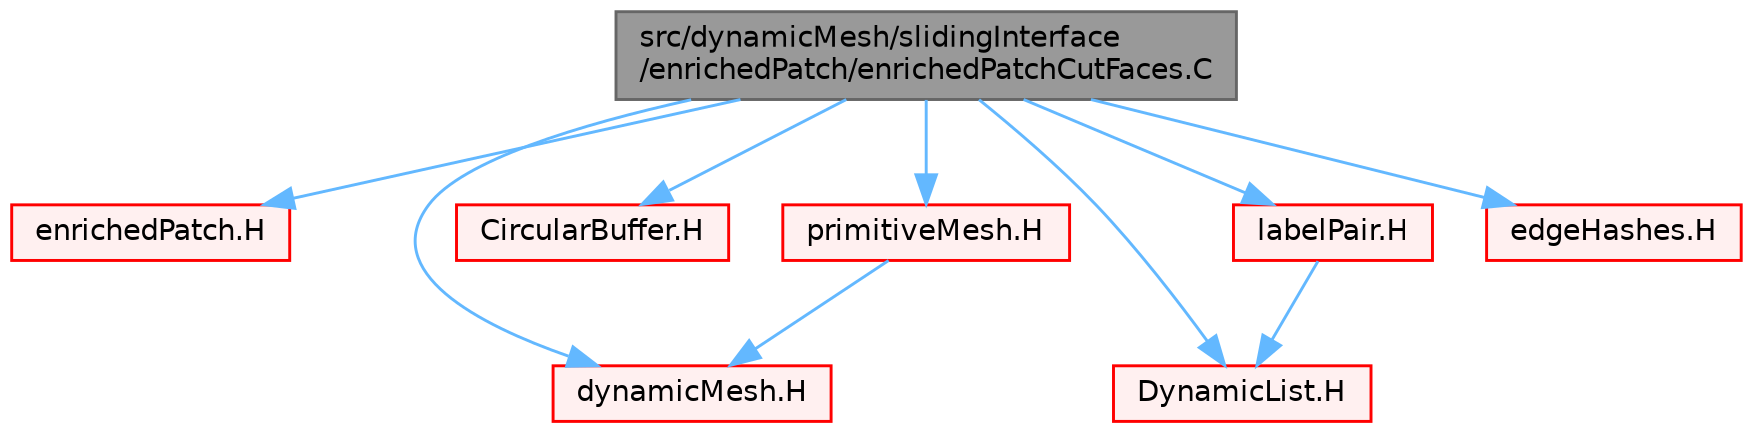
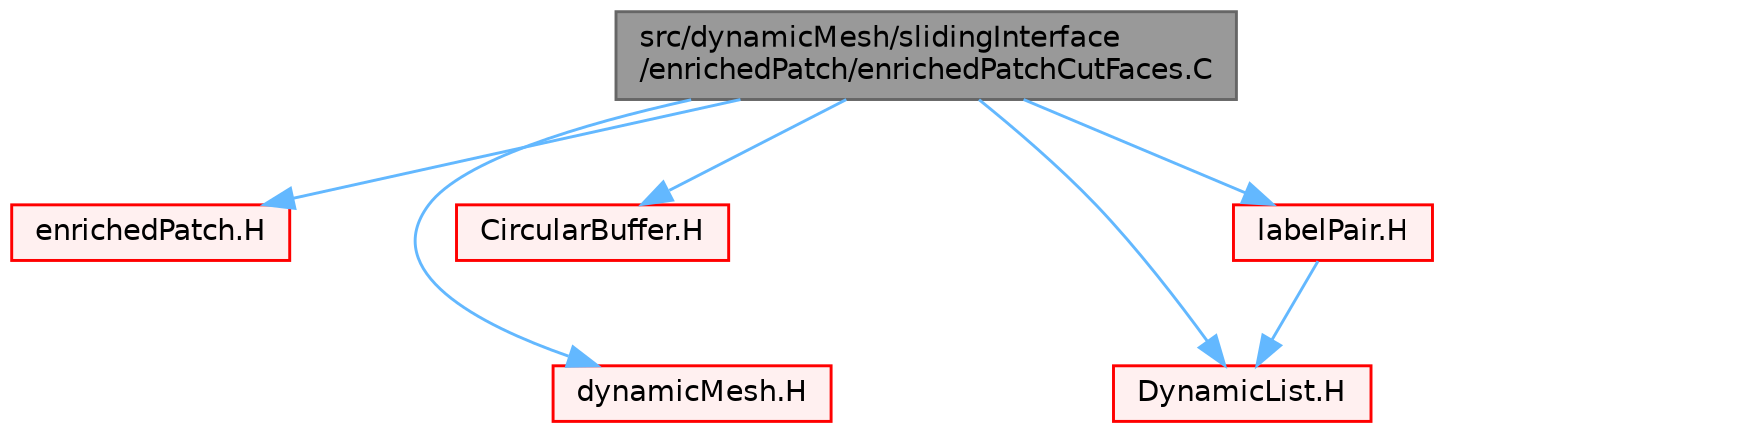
(926, 233) -> none
(1614, 233) -> none
